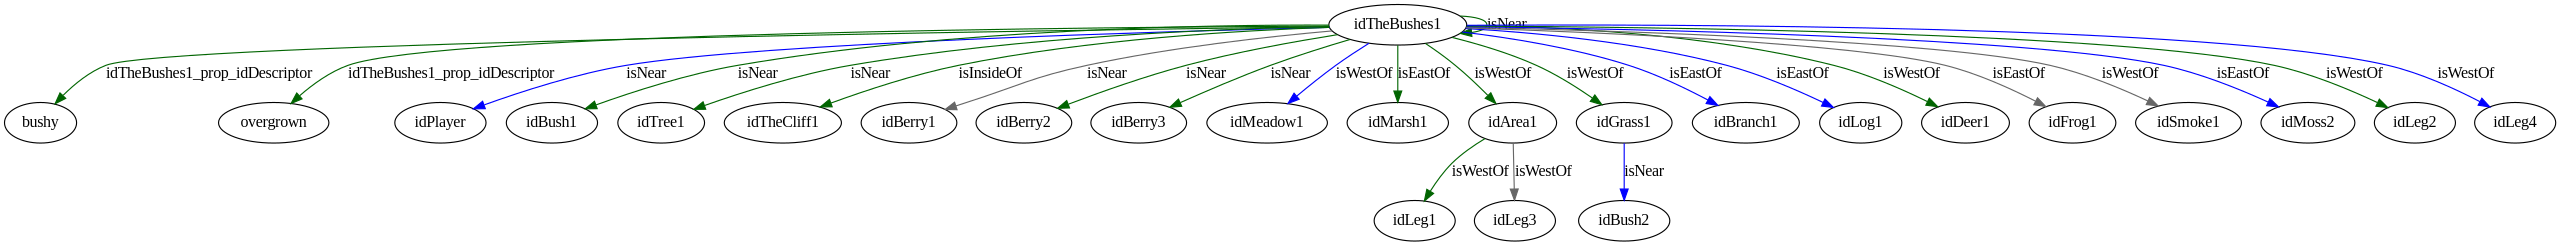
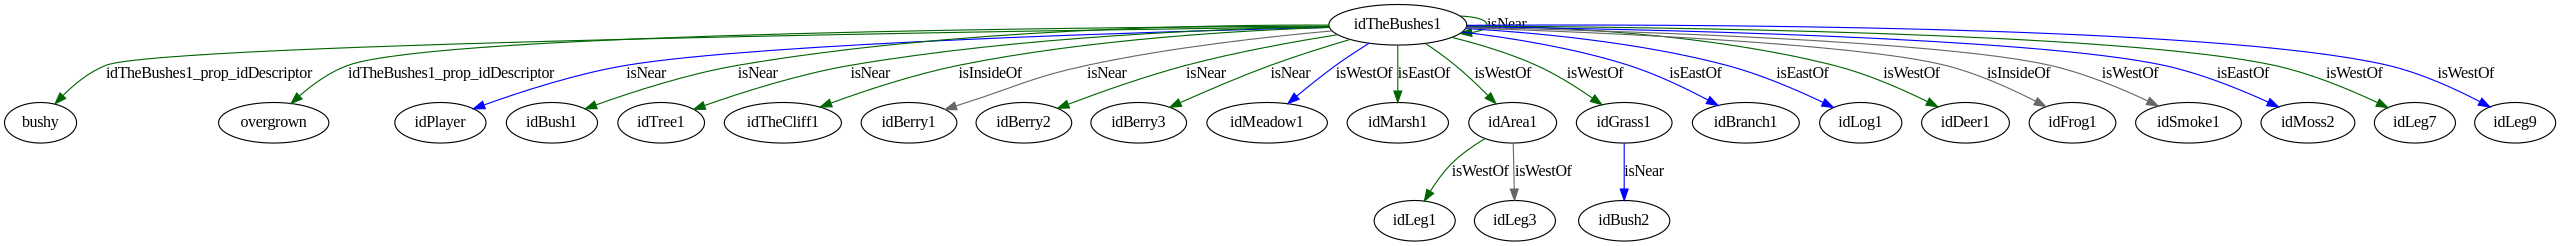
(2019, 74) -> (2019, 74)
(2415, 123) -> (2415, 123)
(2515, 123) -> (2515, 123)
